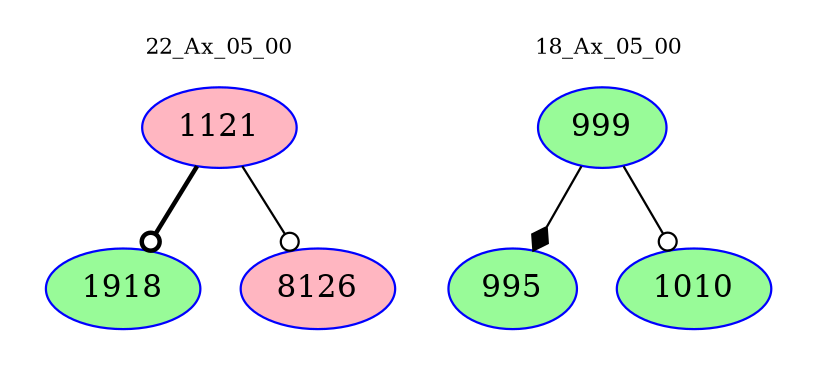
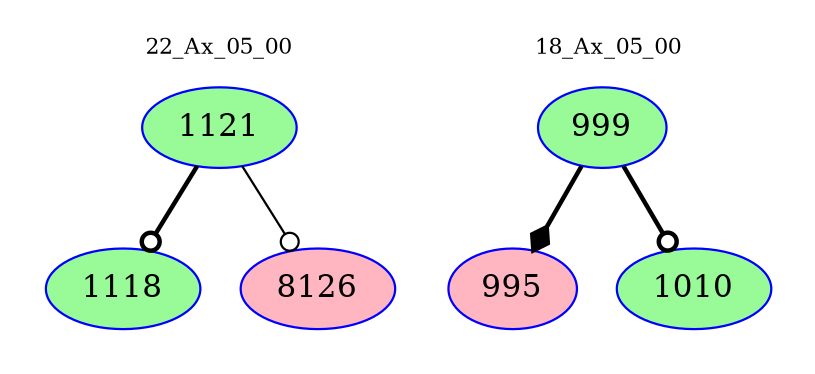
(219, 128) -> (219, 128)
(564, 197) -> (564, 197)
(643, 200) -> (643, 200)
(123, 289) -> (123, 289)
(513, 289) -> (513, 289)
